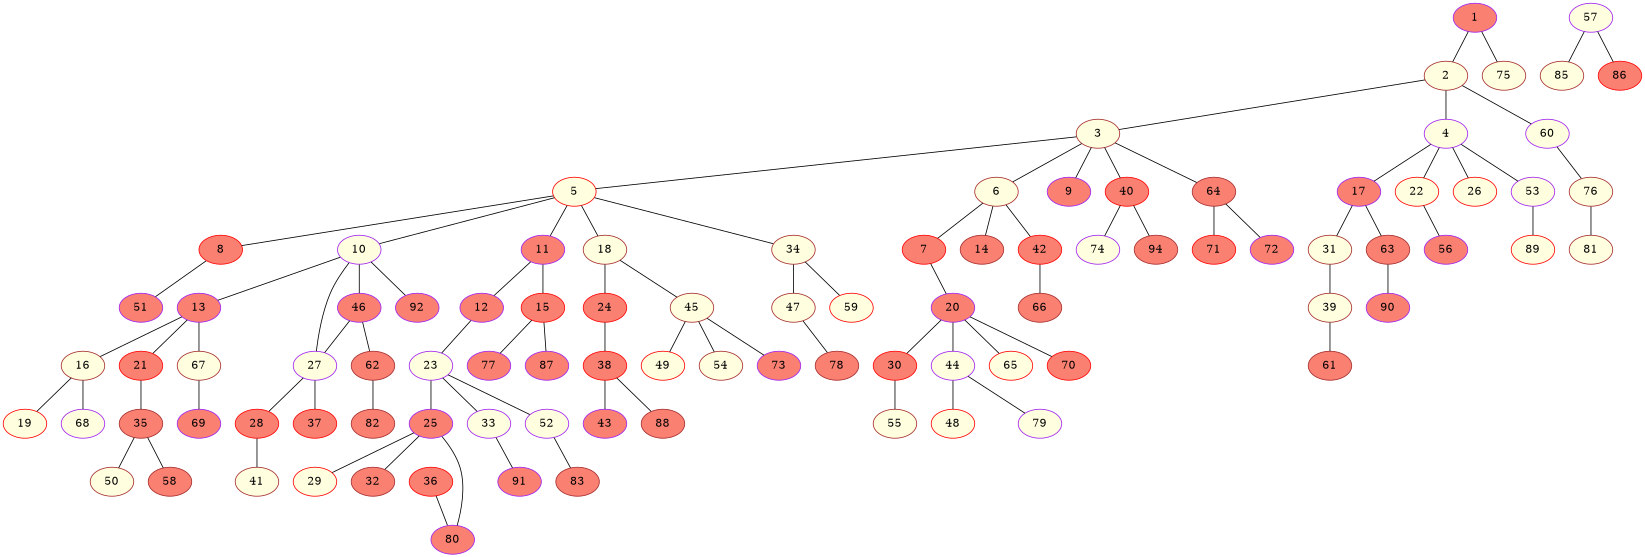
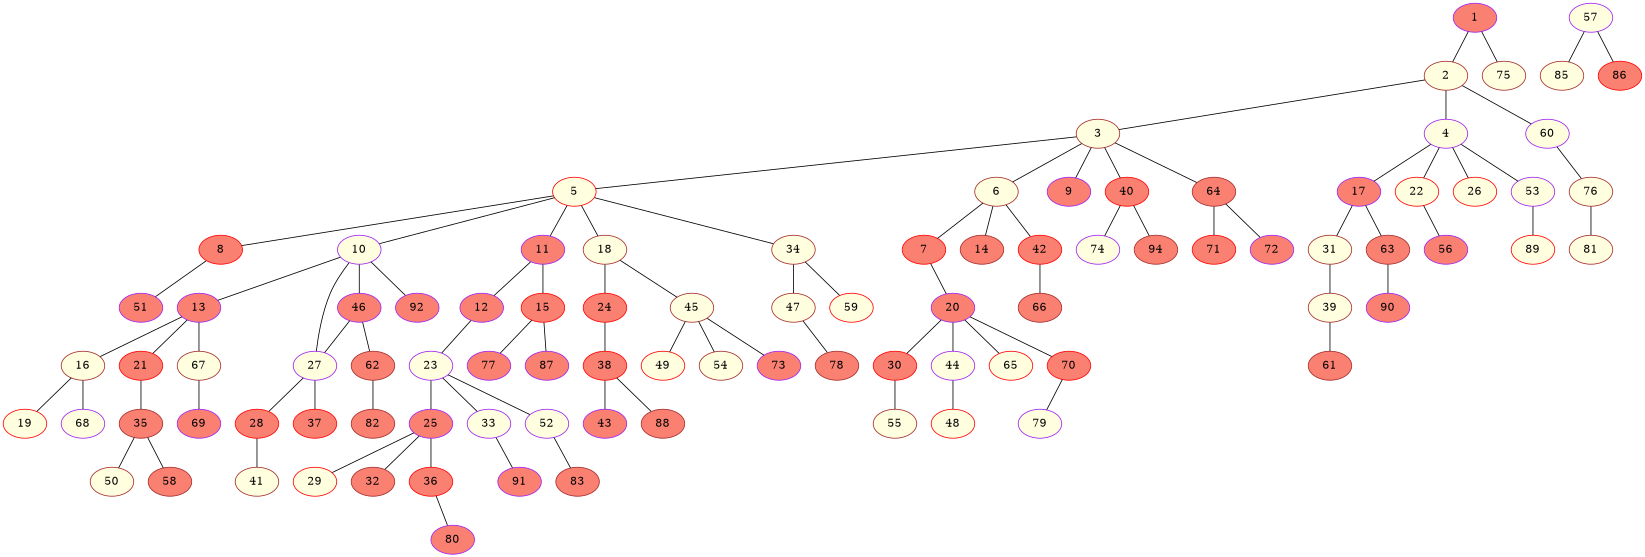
(997, 395) -> (1054, 395)
(462, 479) -> (431, 453)
